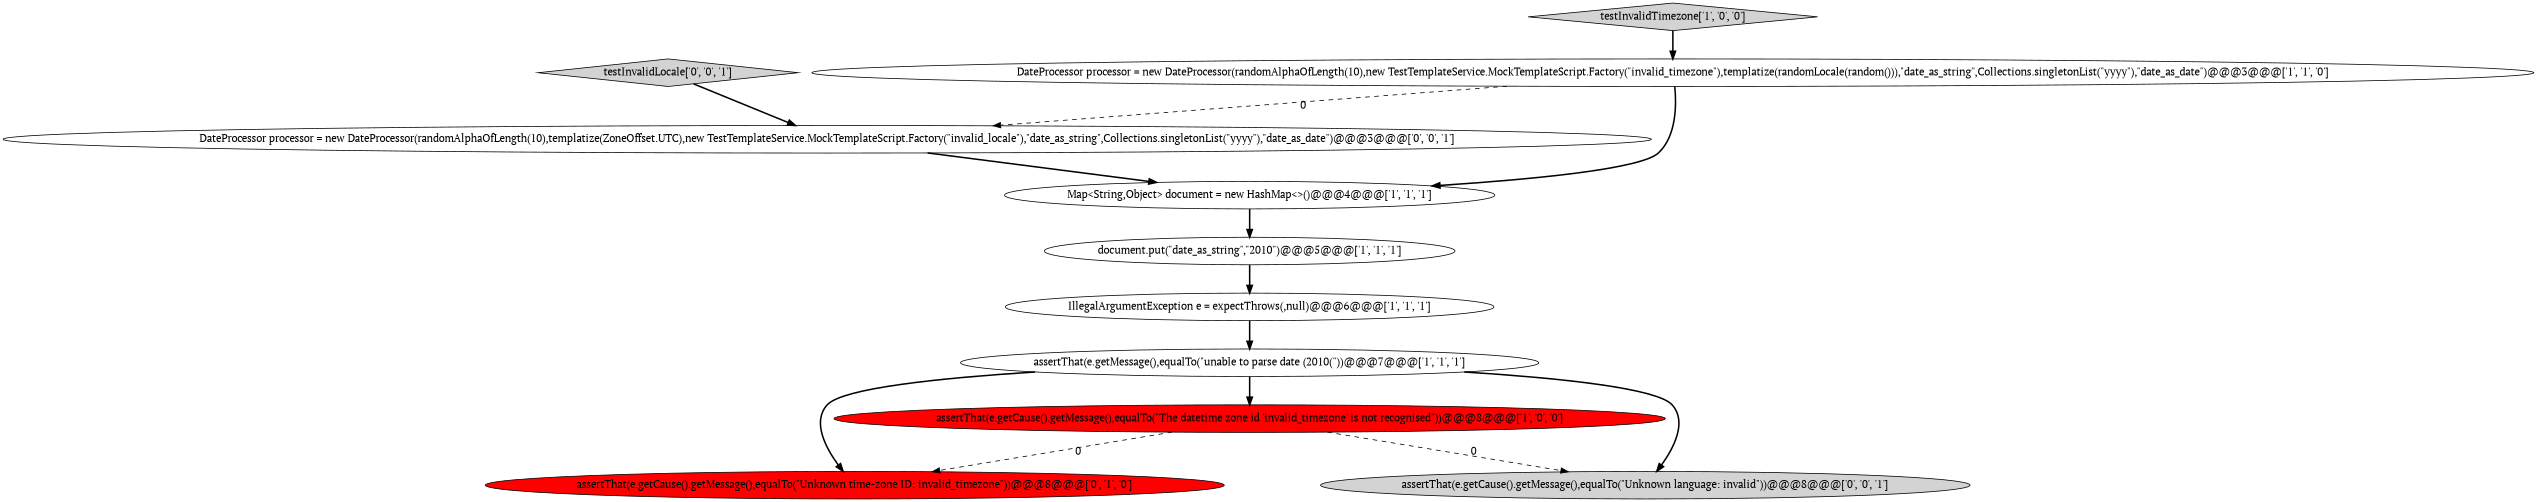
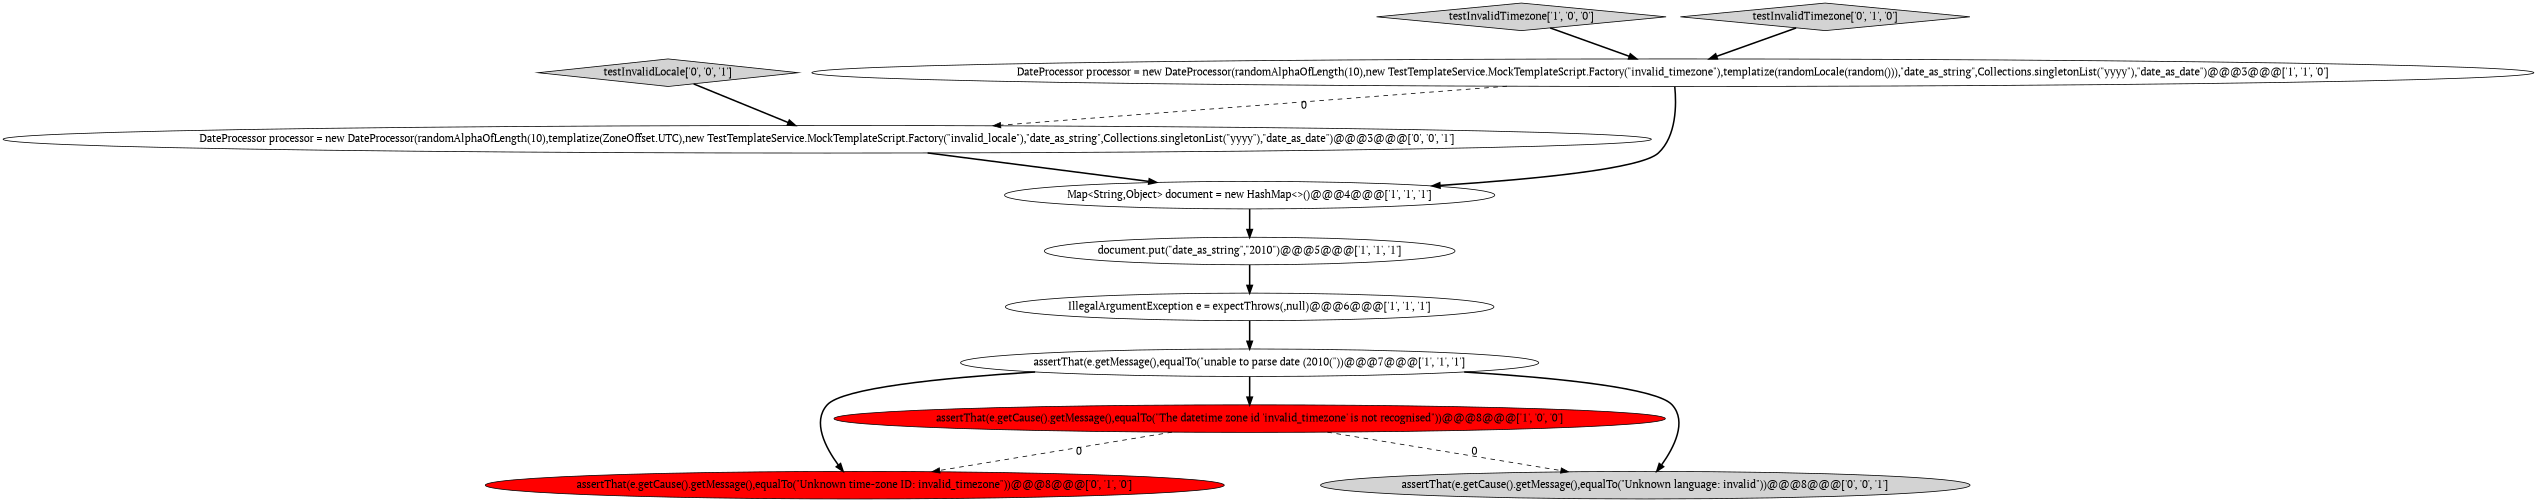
none -> (1825, 17)
